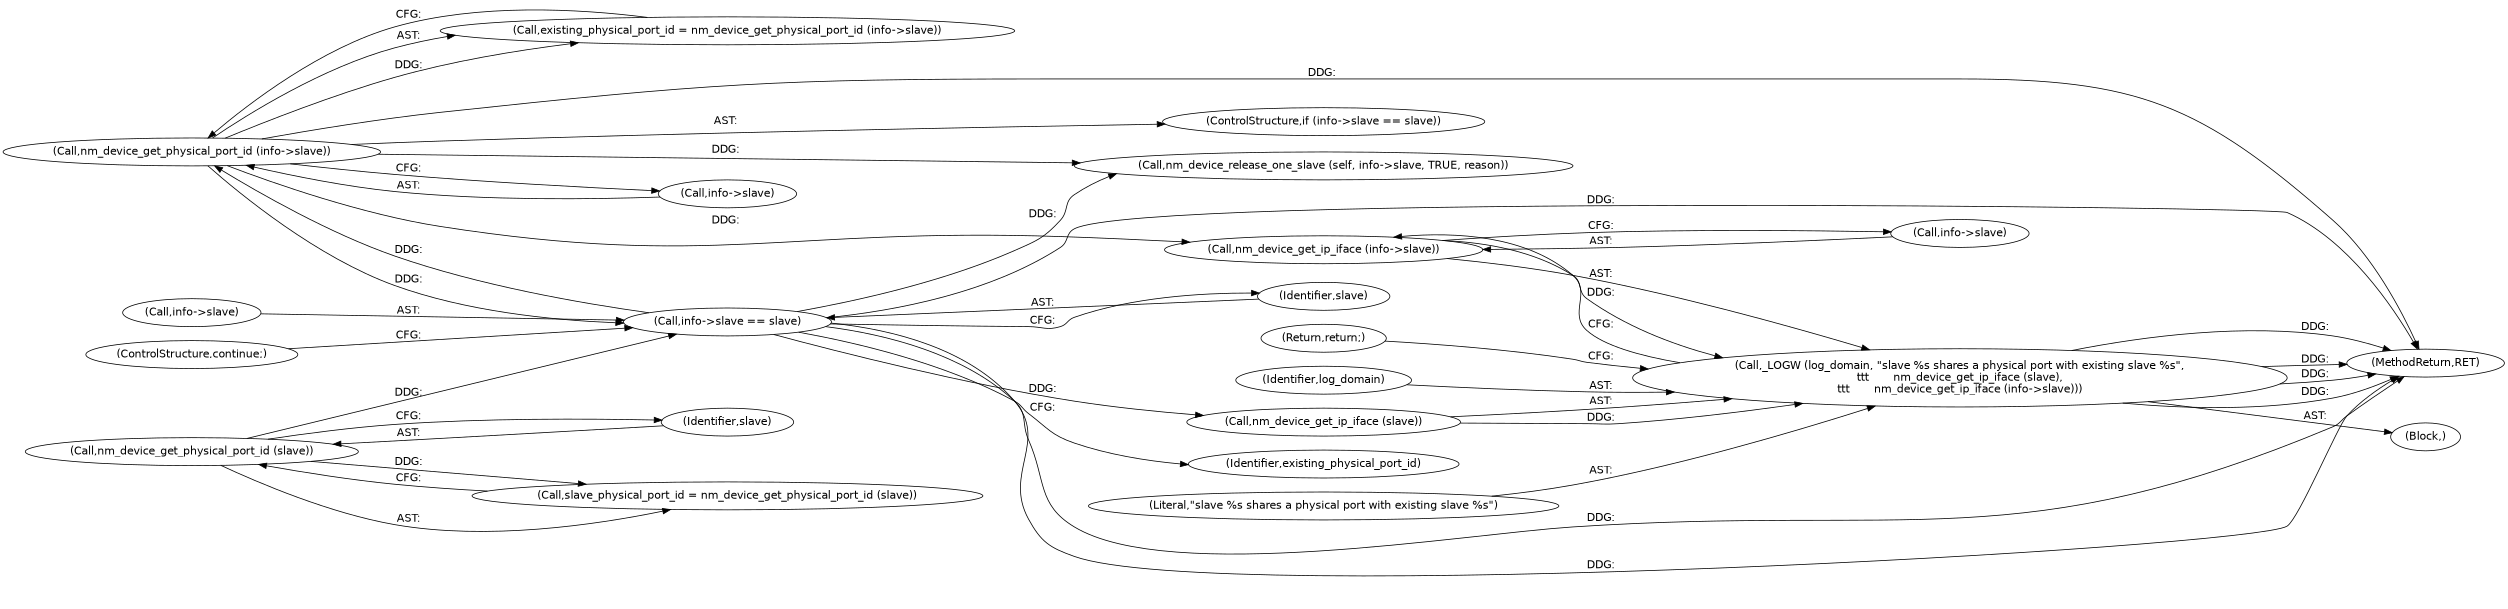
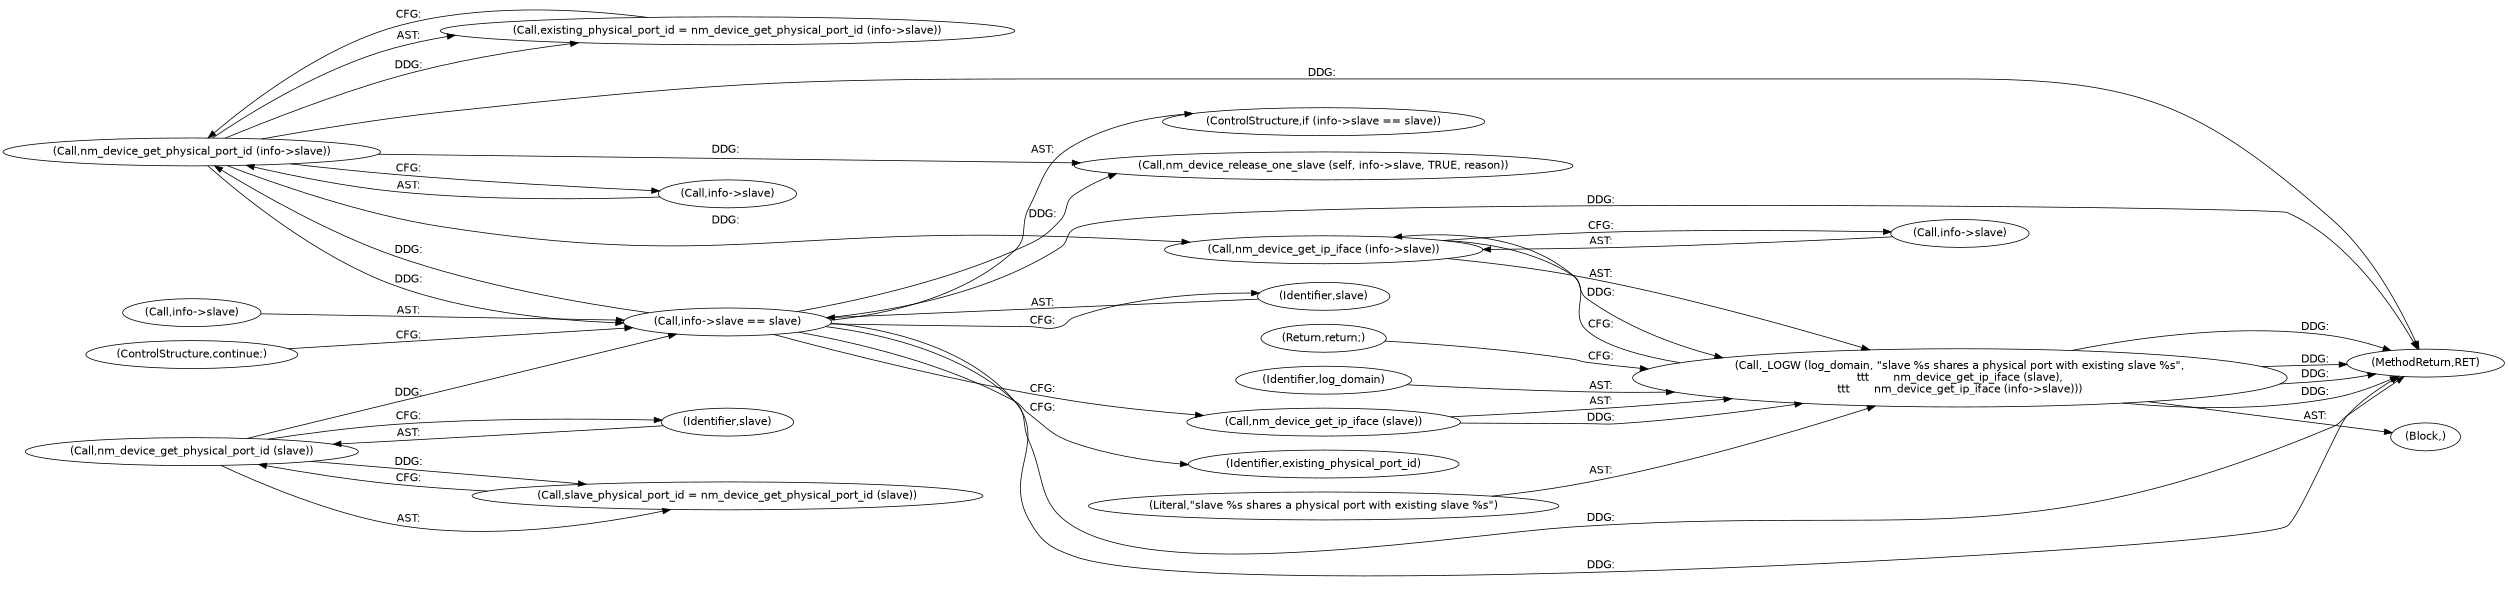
(754, 132) -> (1025, 221)
(1044, 389) -> (1044, 389)
